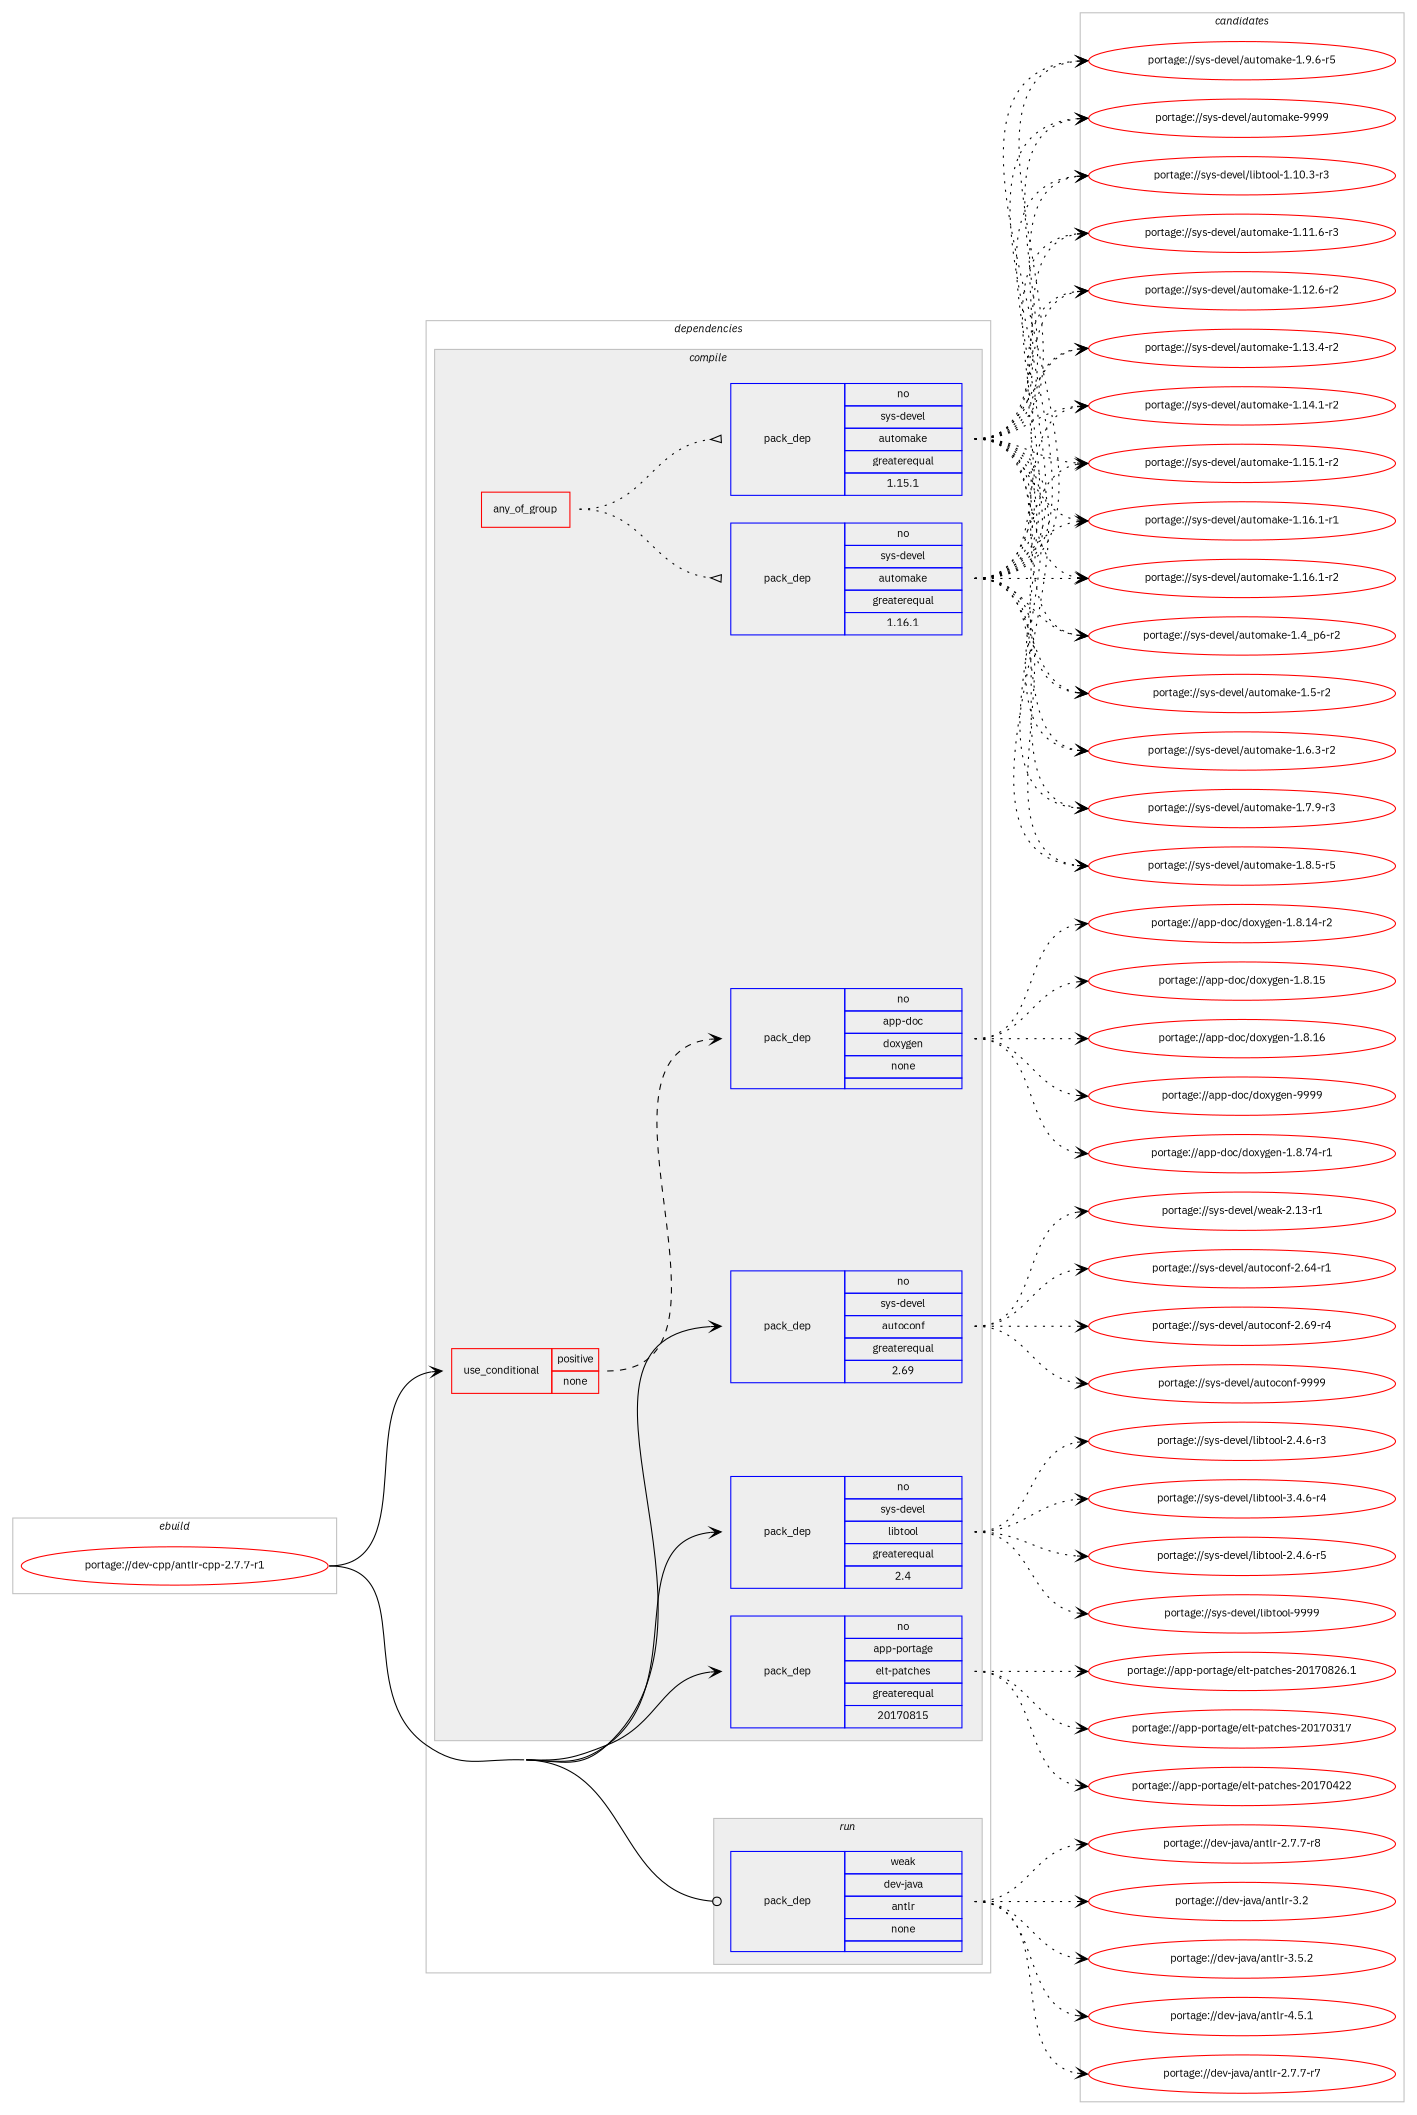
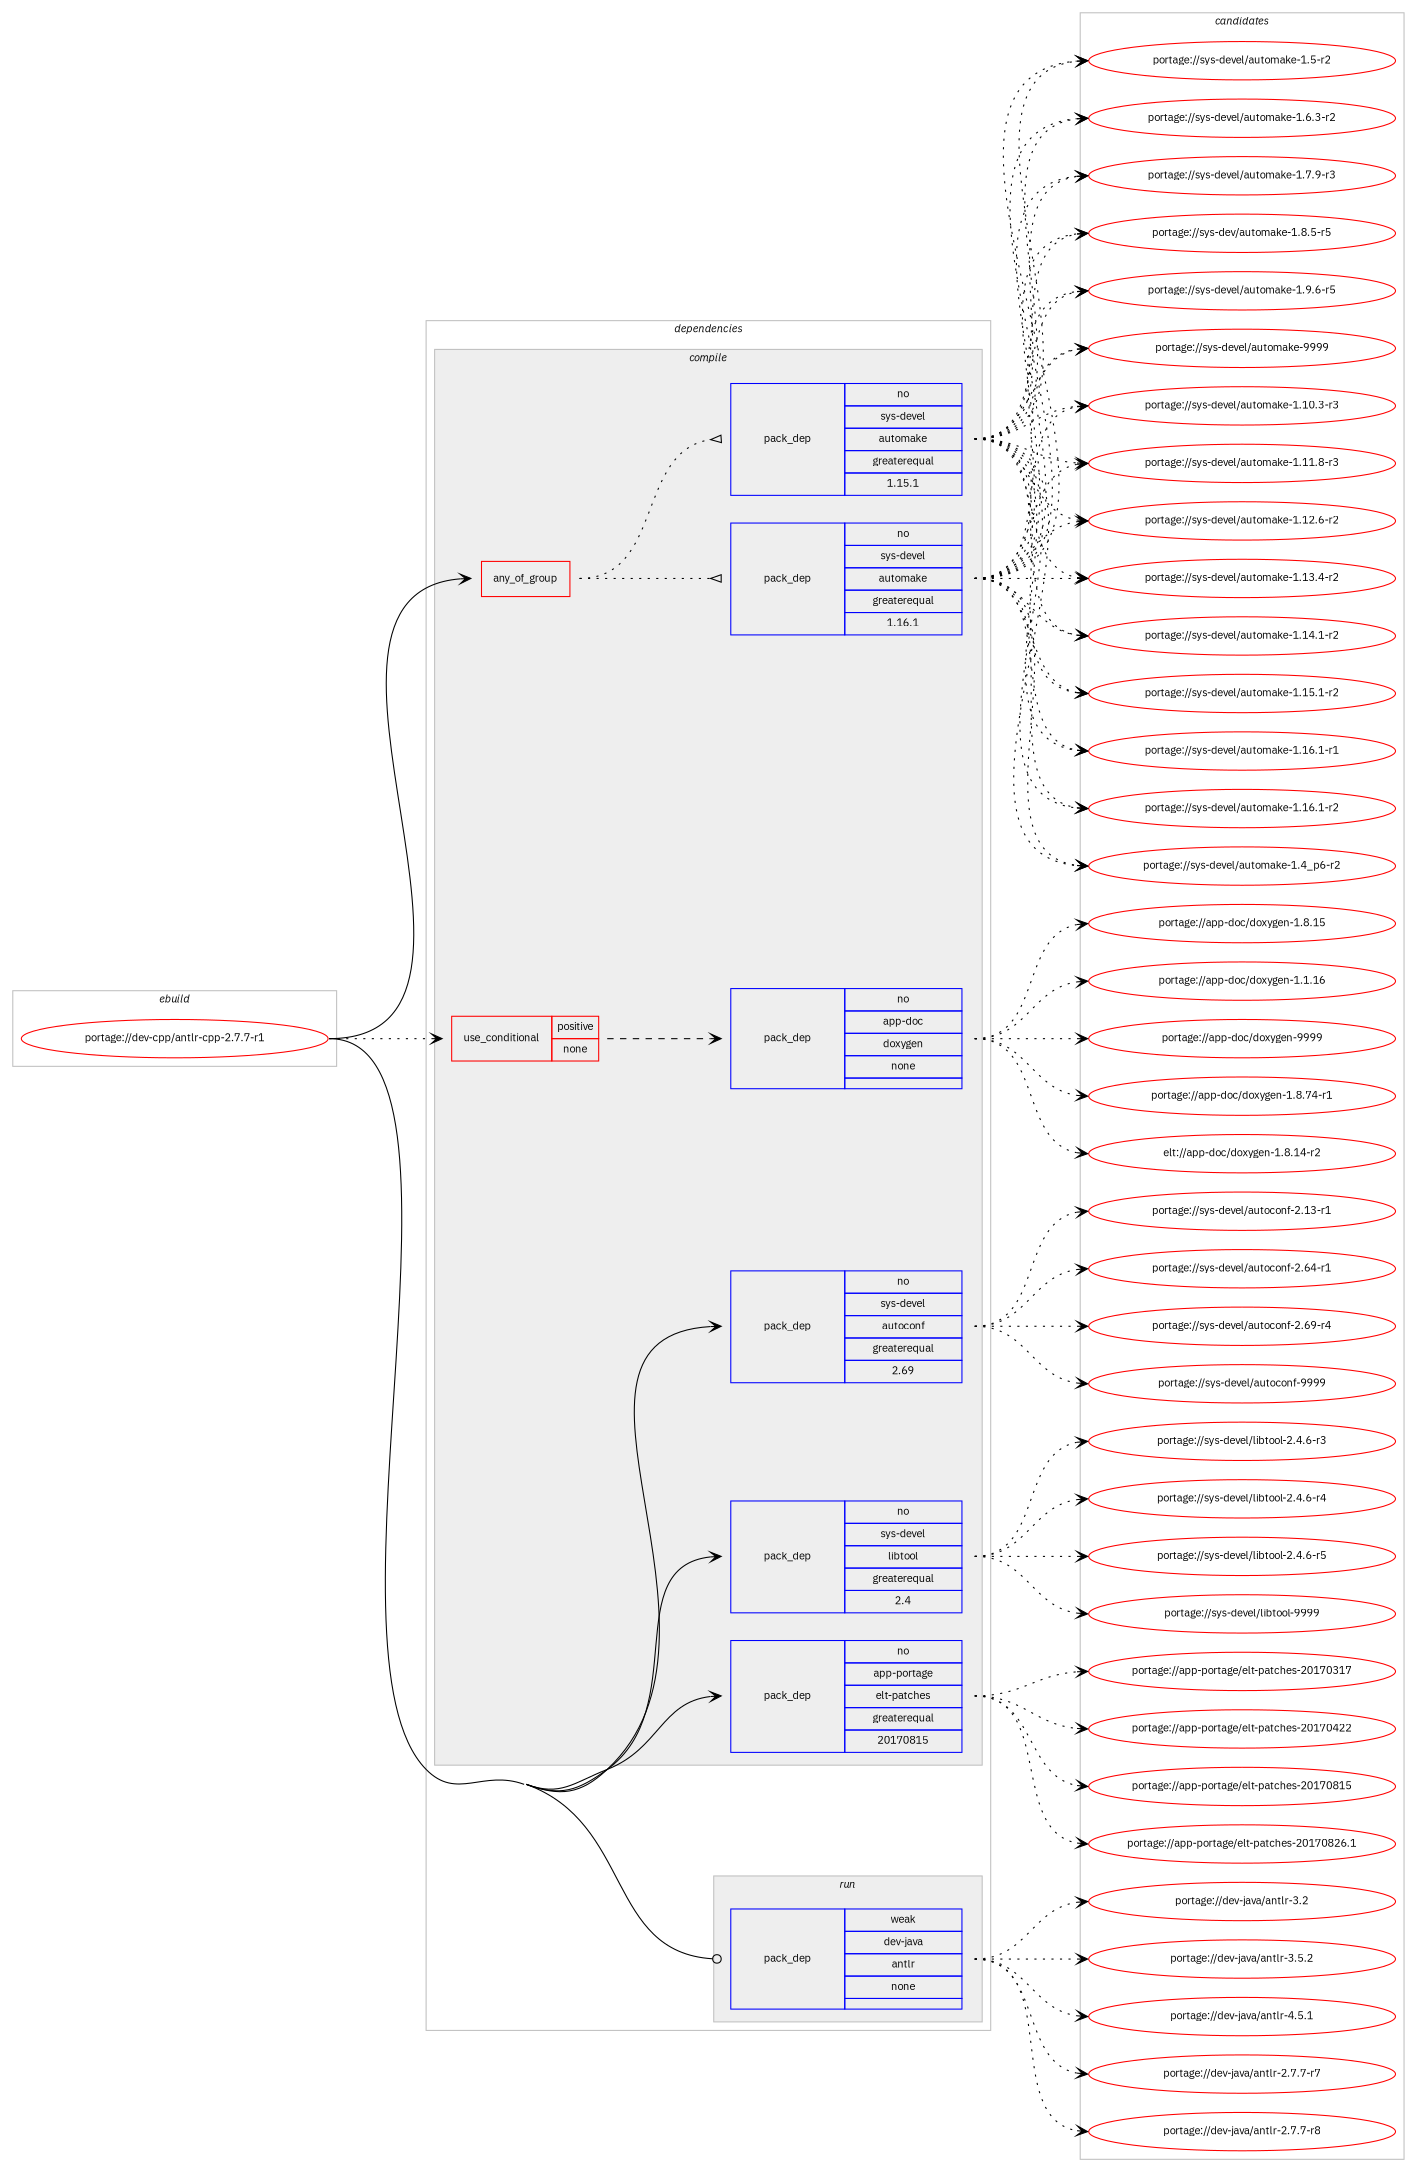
(1242, 176) -> (1242, 406)
(1242, 233) -> (1242, 463)
none -> (401, 814)
(1242, 866) -> (1242, 233)
(1242, 924) -> (1242, 1154)
(1242, 1039) -> (1242, 981)
(1242, 1211) -> (1242, 1211)
(385, 1474) -> (380, 1039)
(1242, 1499) -> (1242, 1499)
none -> (1242, 1786)
